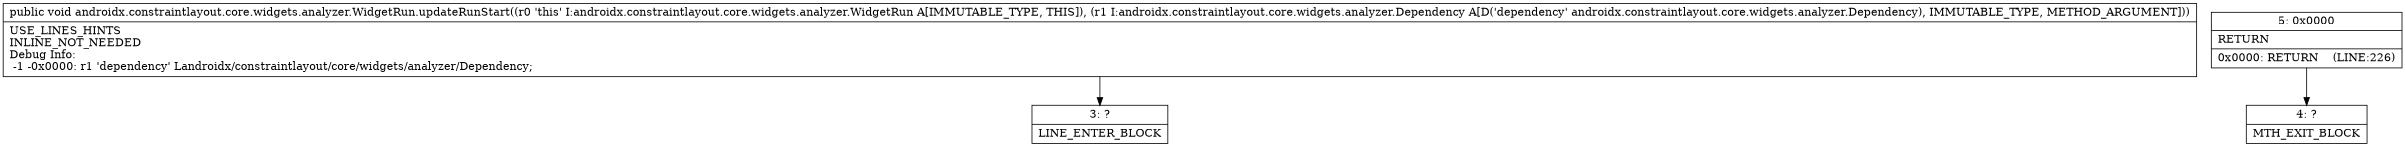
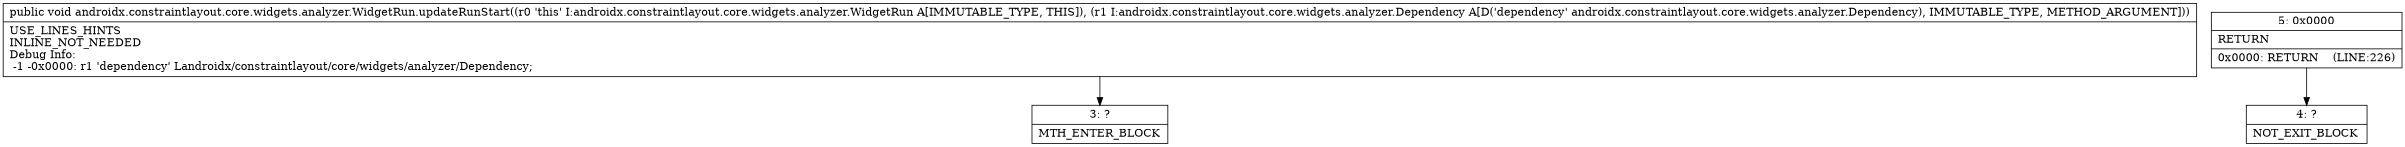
(1100, 133) -> (1100, 133)
(2307, 133) -> (2305, 133)
